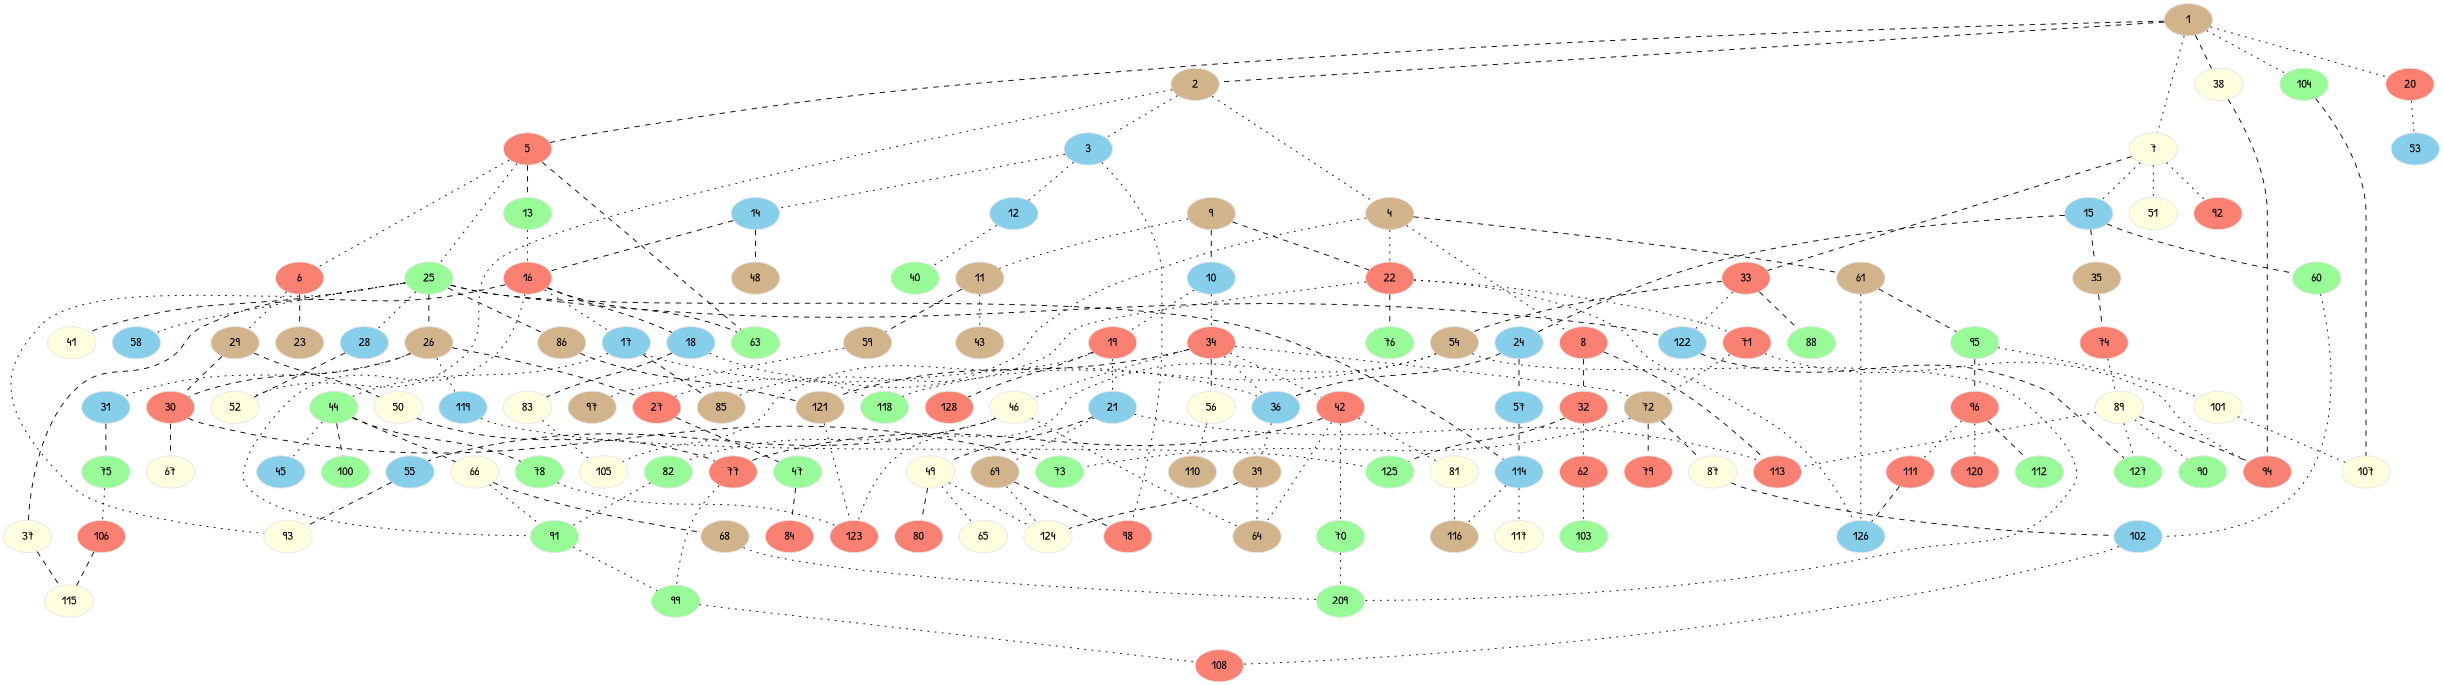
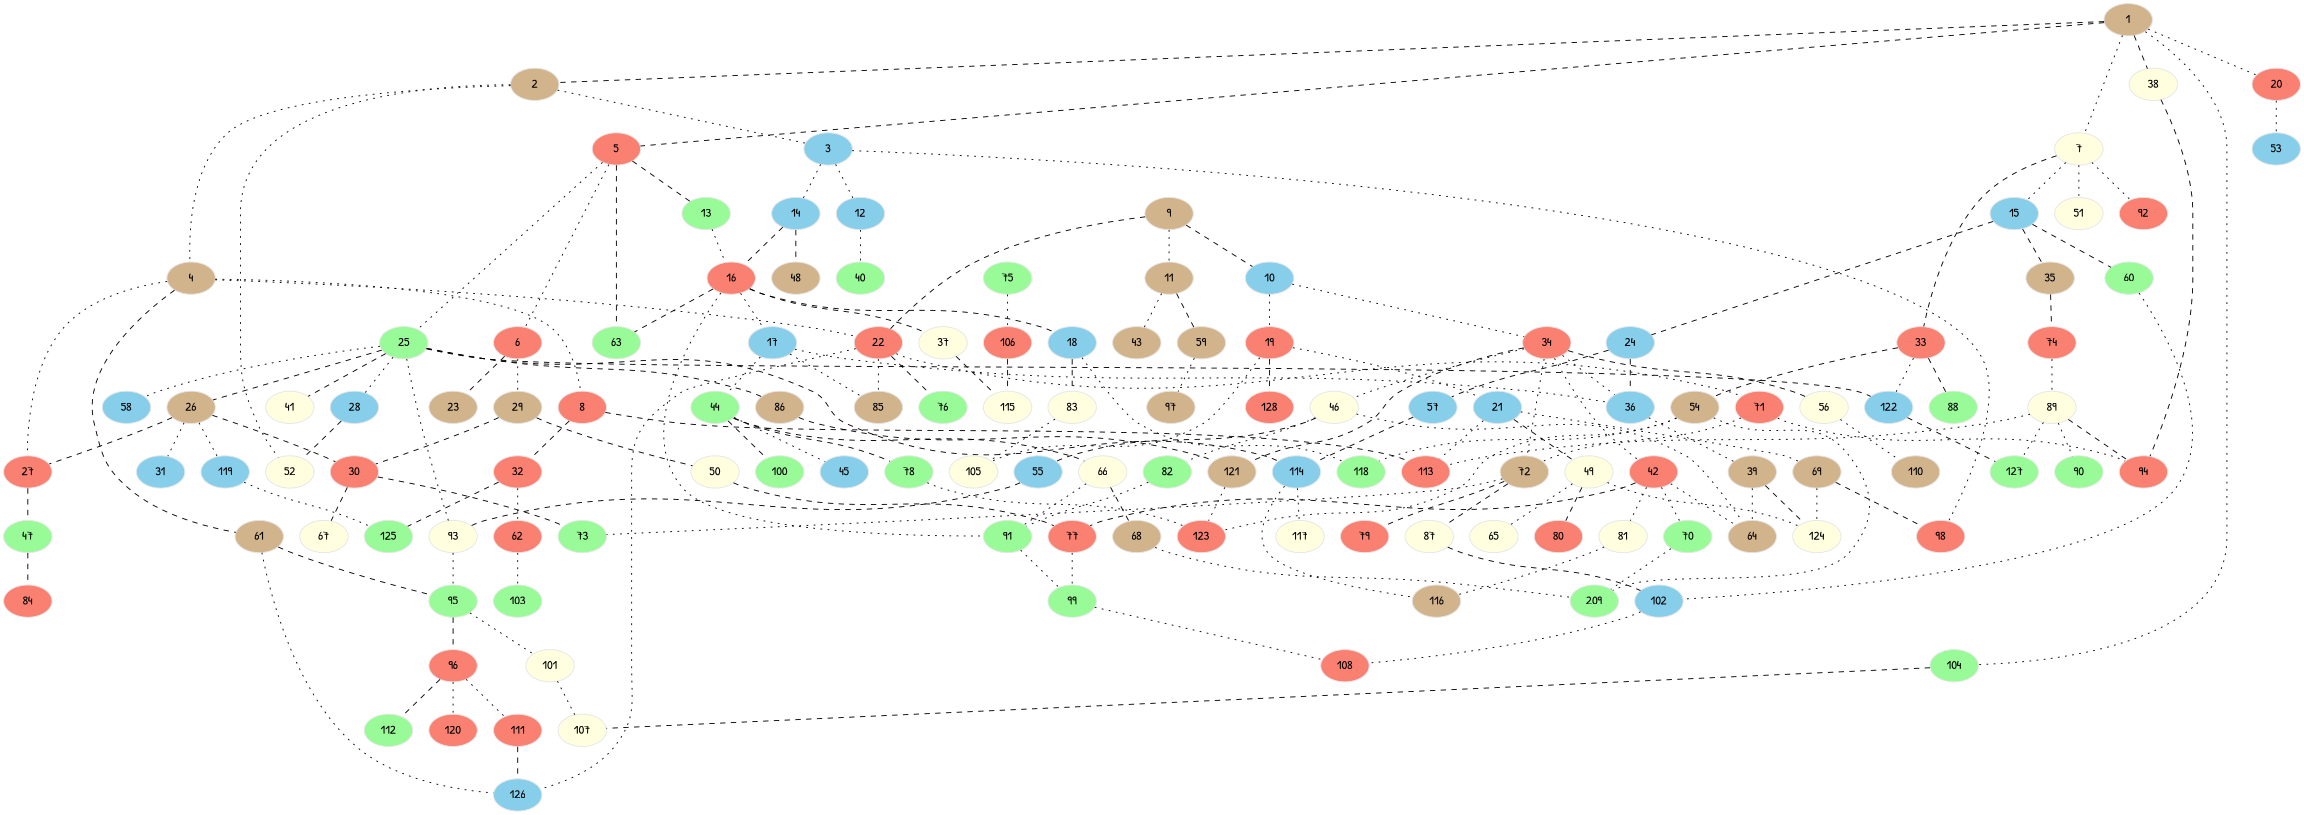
(668, 371) -> (825, 375)
(106, 440) -> none
none -> (453, 569)
